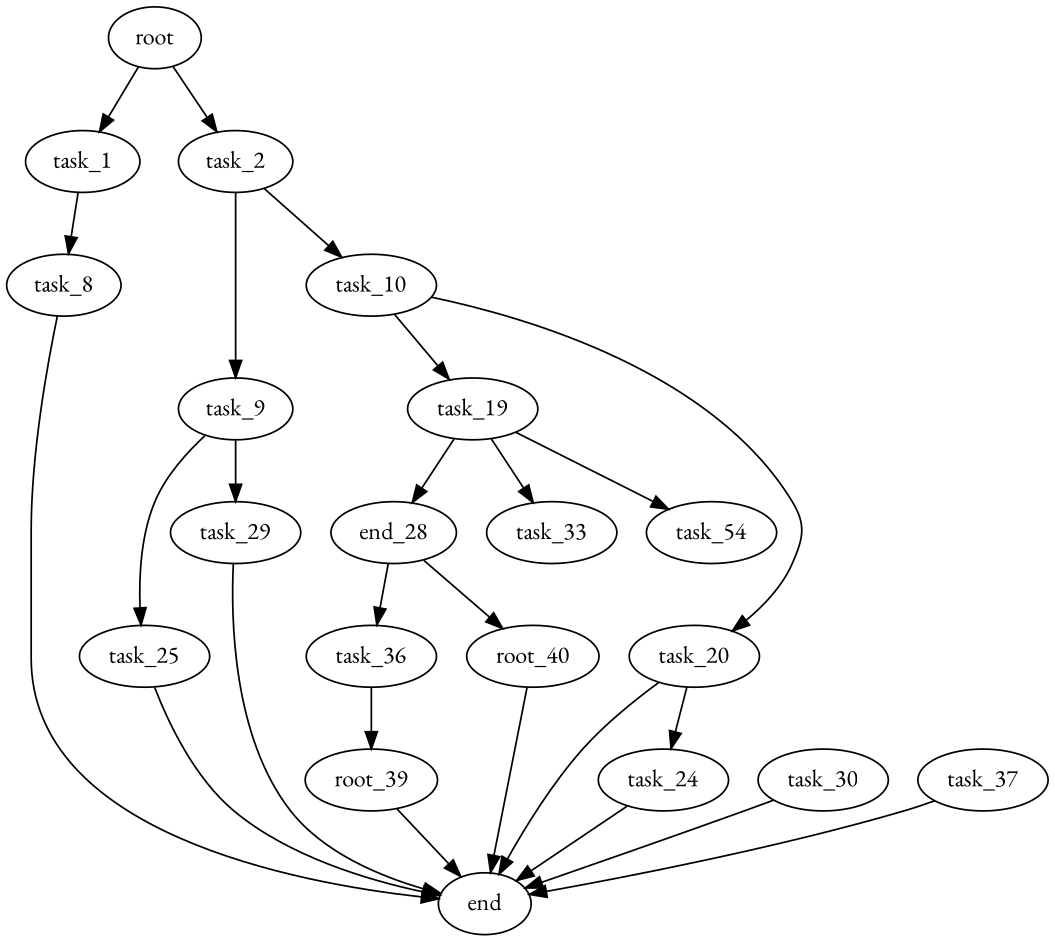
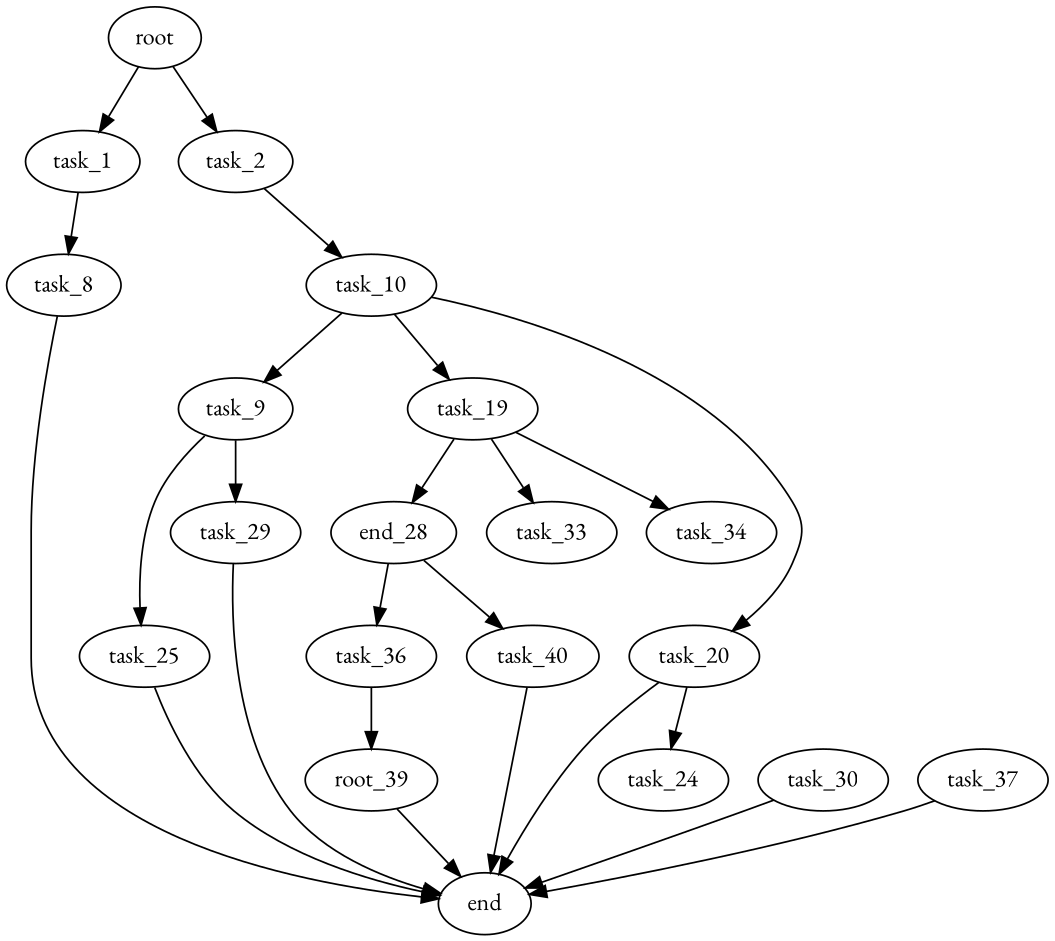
(236, 276) -> (310, 342)
(712, 533) -> (712, 533)
(533, 656) -> (533, 656)
(579, 838) -> none
